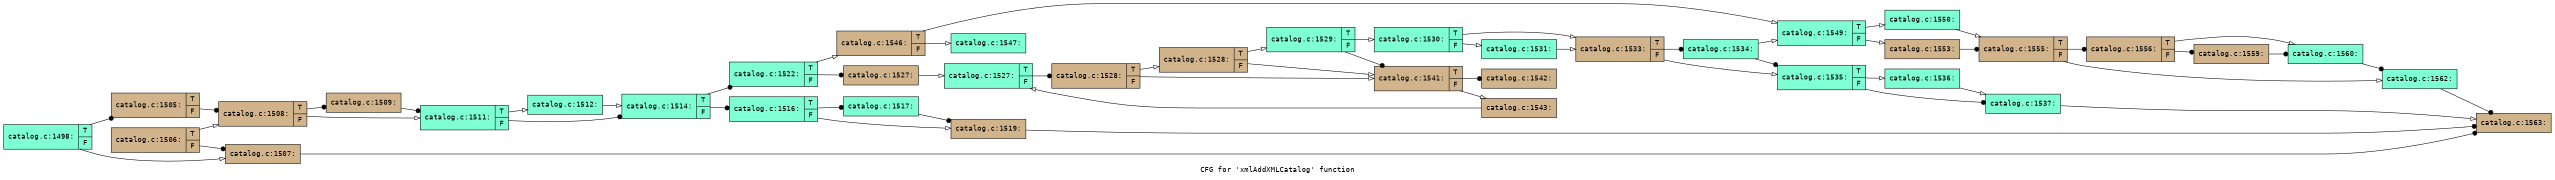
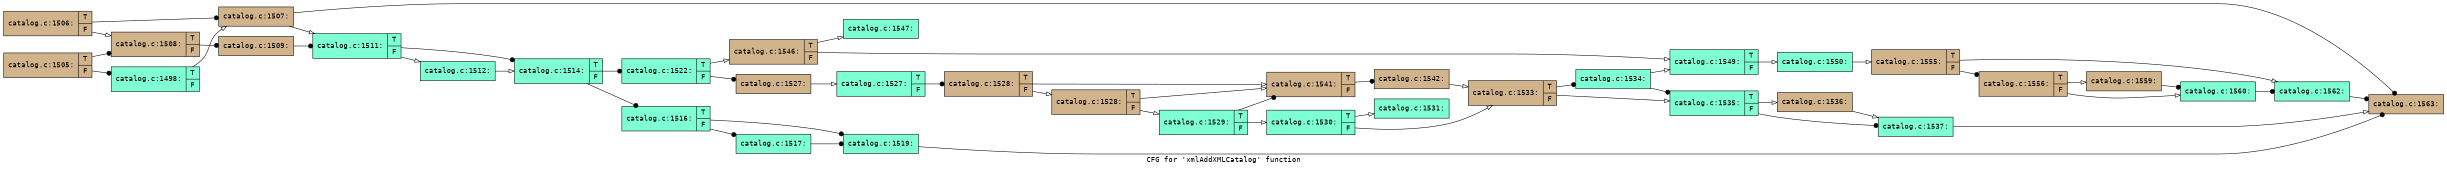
(1564, 49) -> (1456, 85)
(1922, 49) -> none
(2182, 52) -> (2074, 83)
(1922, 79) -> (1815, 102)
(1519, 108) -> none
(361, 118) -> (299, 29)
(100, 122) -> (99, 72)
(881, 125) -> (775, 124)
(988, 129) -> (881, 144)
